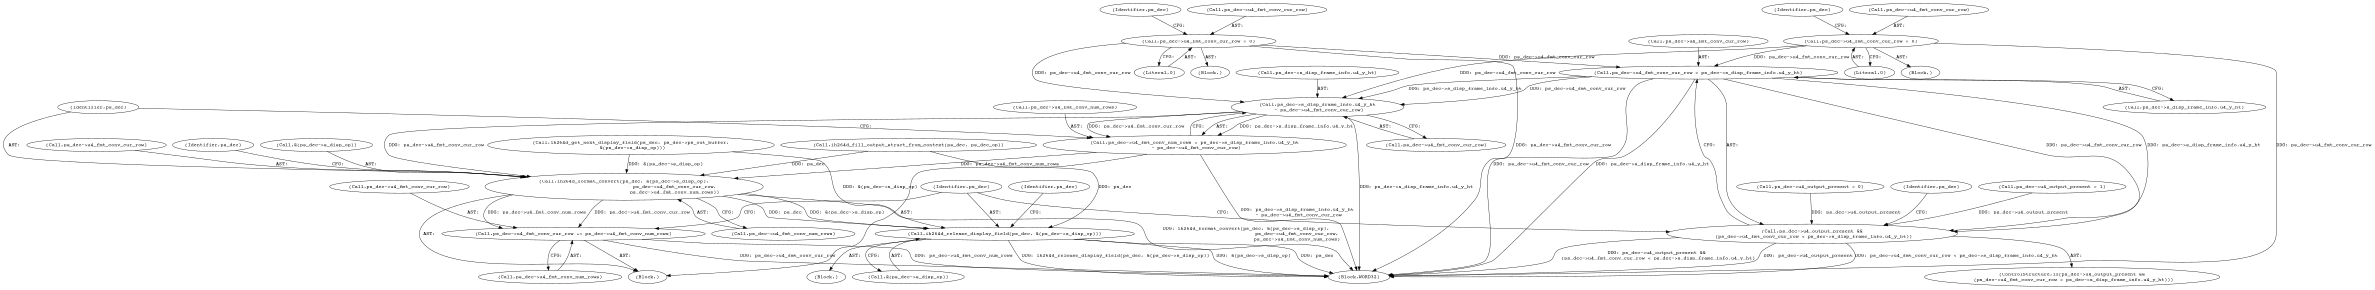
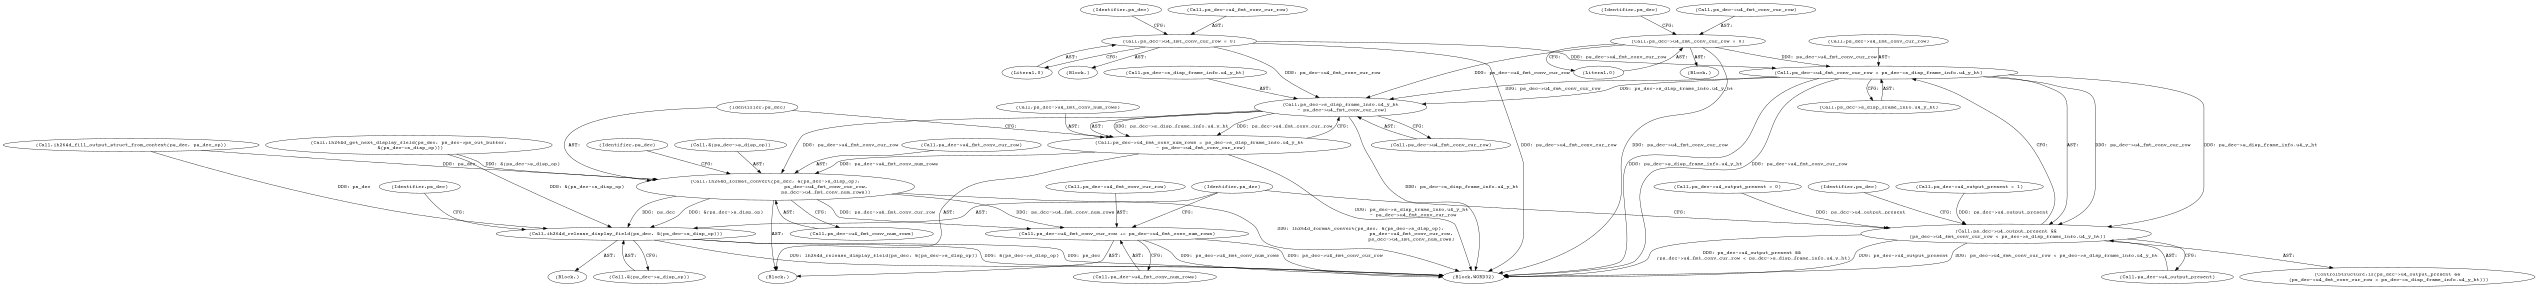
none -> (2167, 277)
